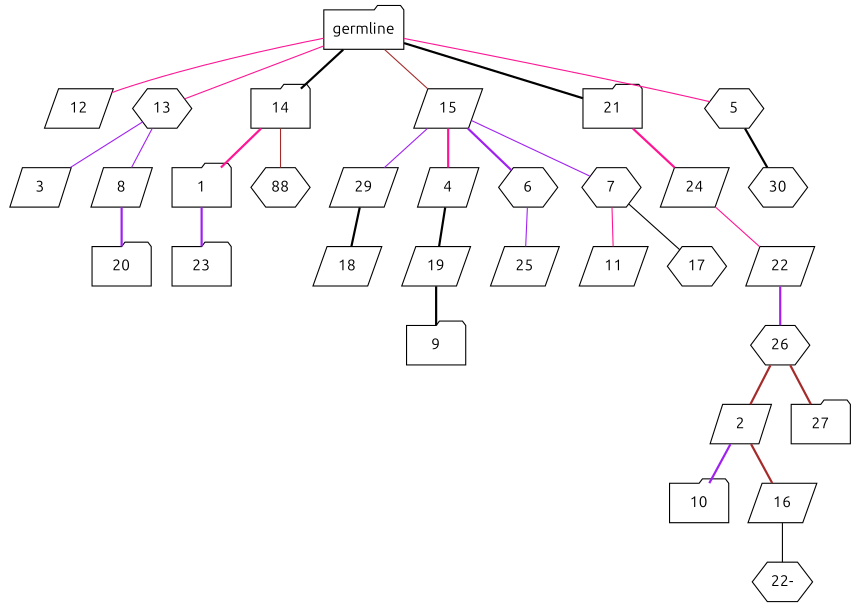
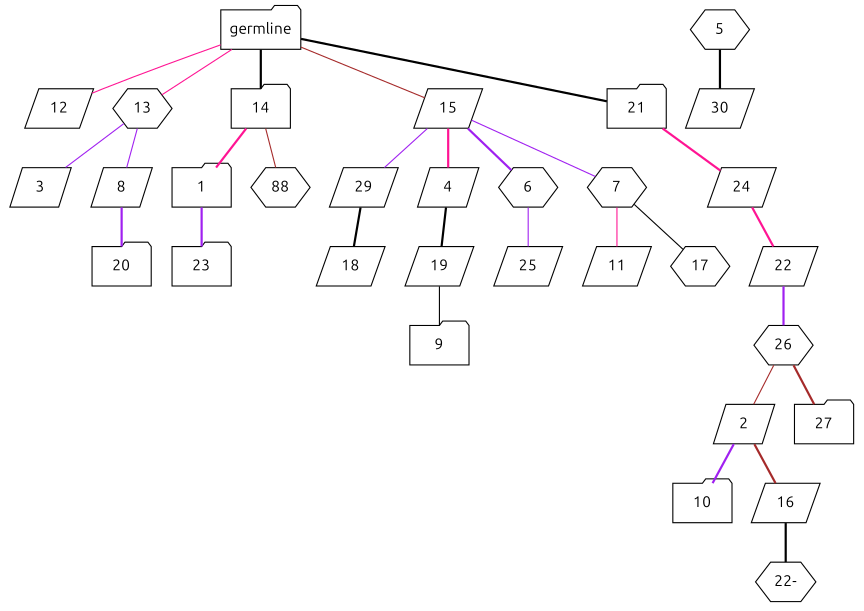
(557, 69) -> none
(778, 187) -> (720, 108)
(738, 227) -> (763, 227)
(436, 306) -> (439, 306)
(760, 385) -> (764, 385)
(782, 543) -> (786, 543)
